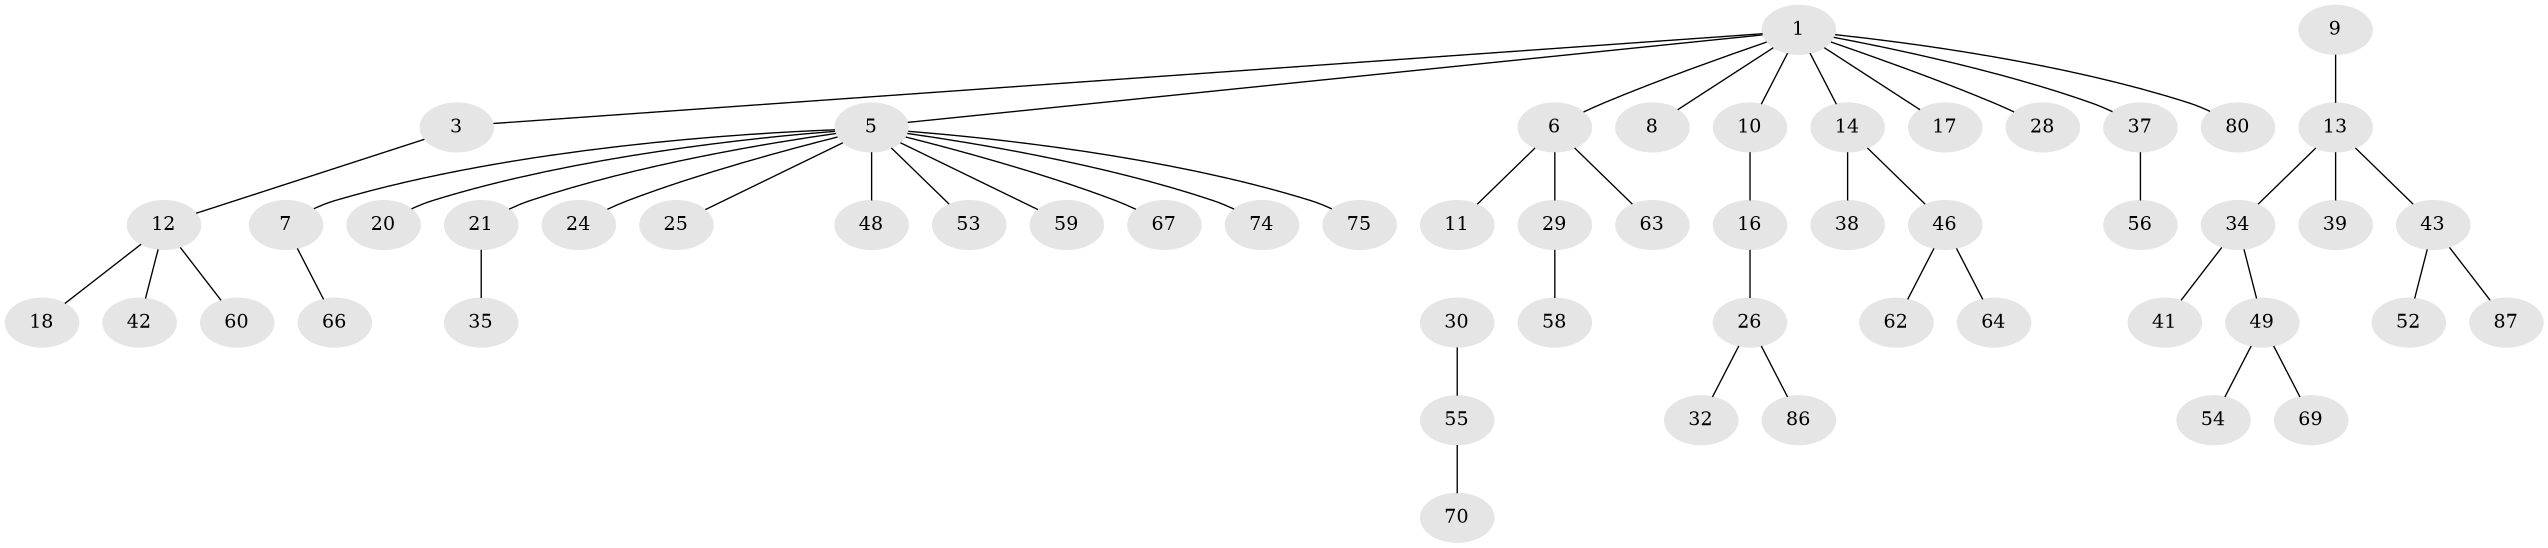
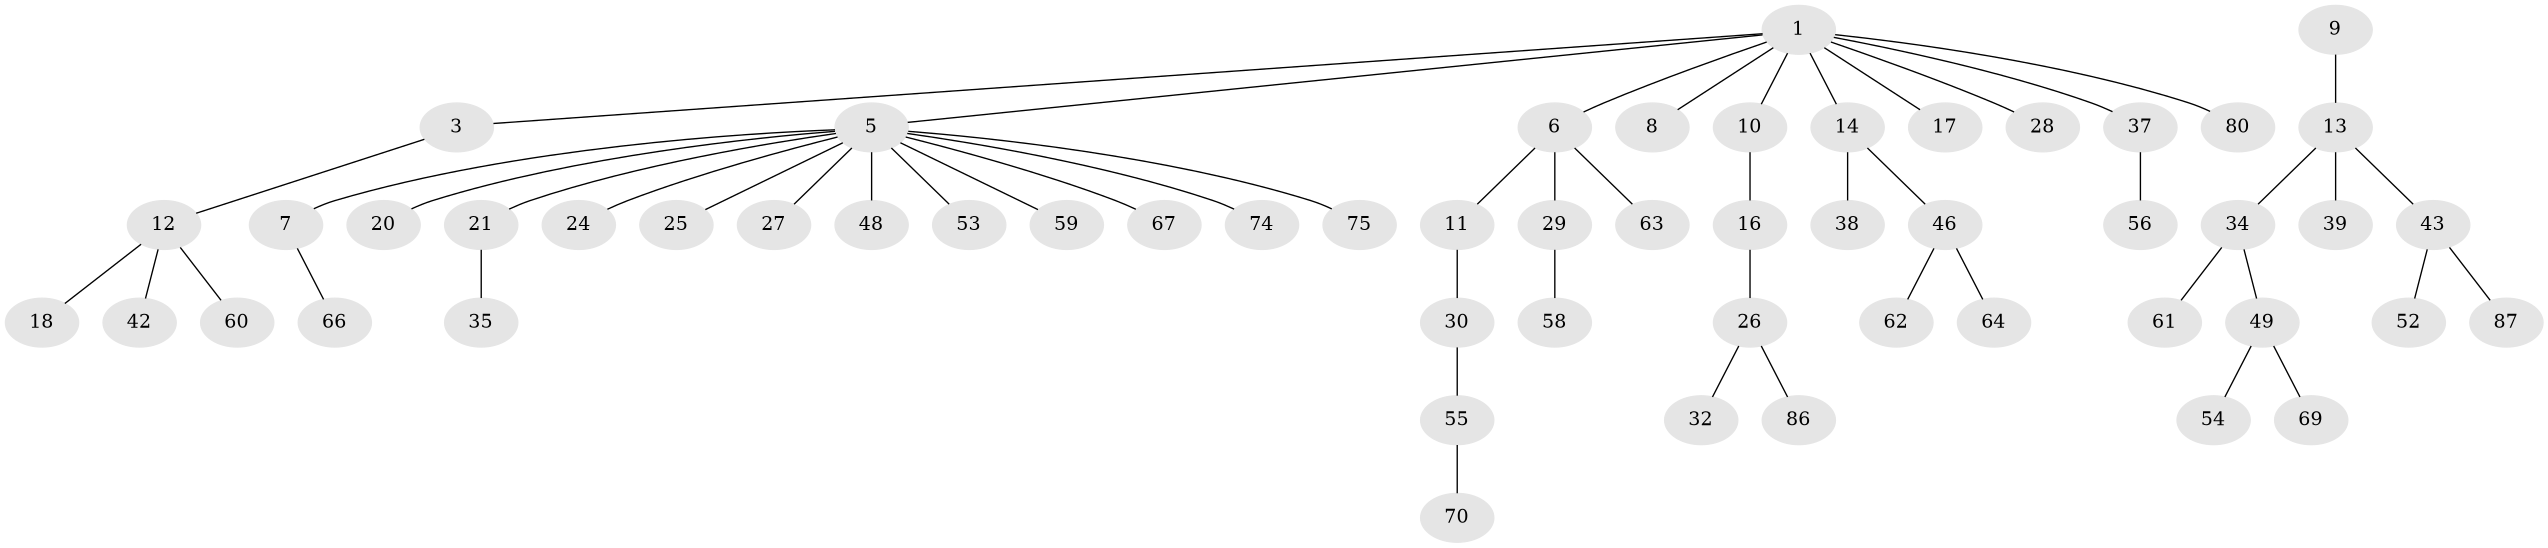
none -> (774, 225)
none -> (1457, 274)
(2165, 323) -> (2165, 323)
